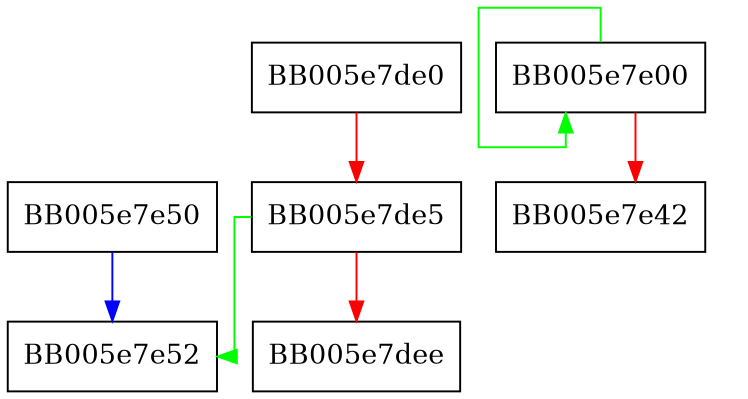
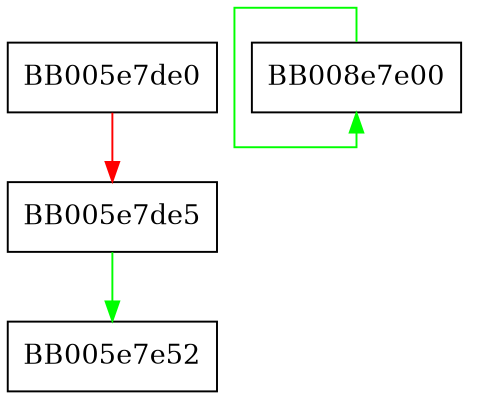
(601, 78) -> (356, 78)
(112, 217) -> none
(601, 217) -> none
(356, 356) -> none
